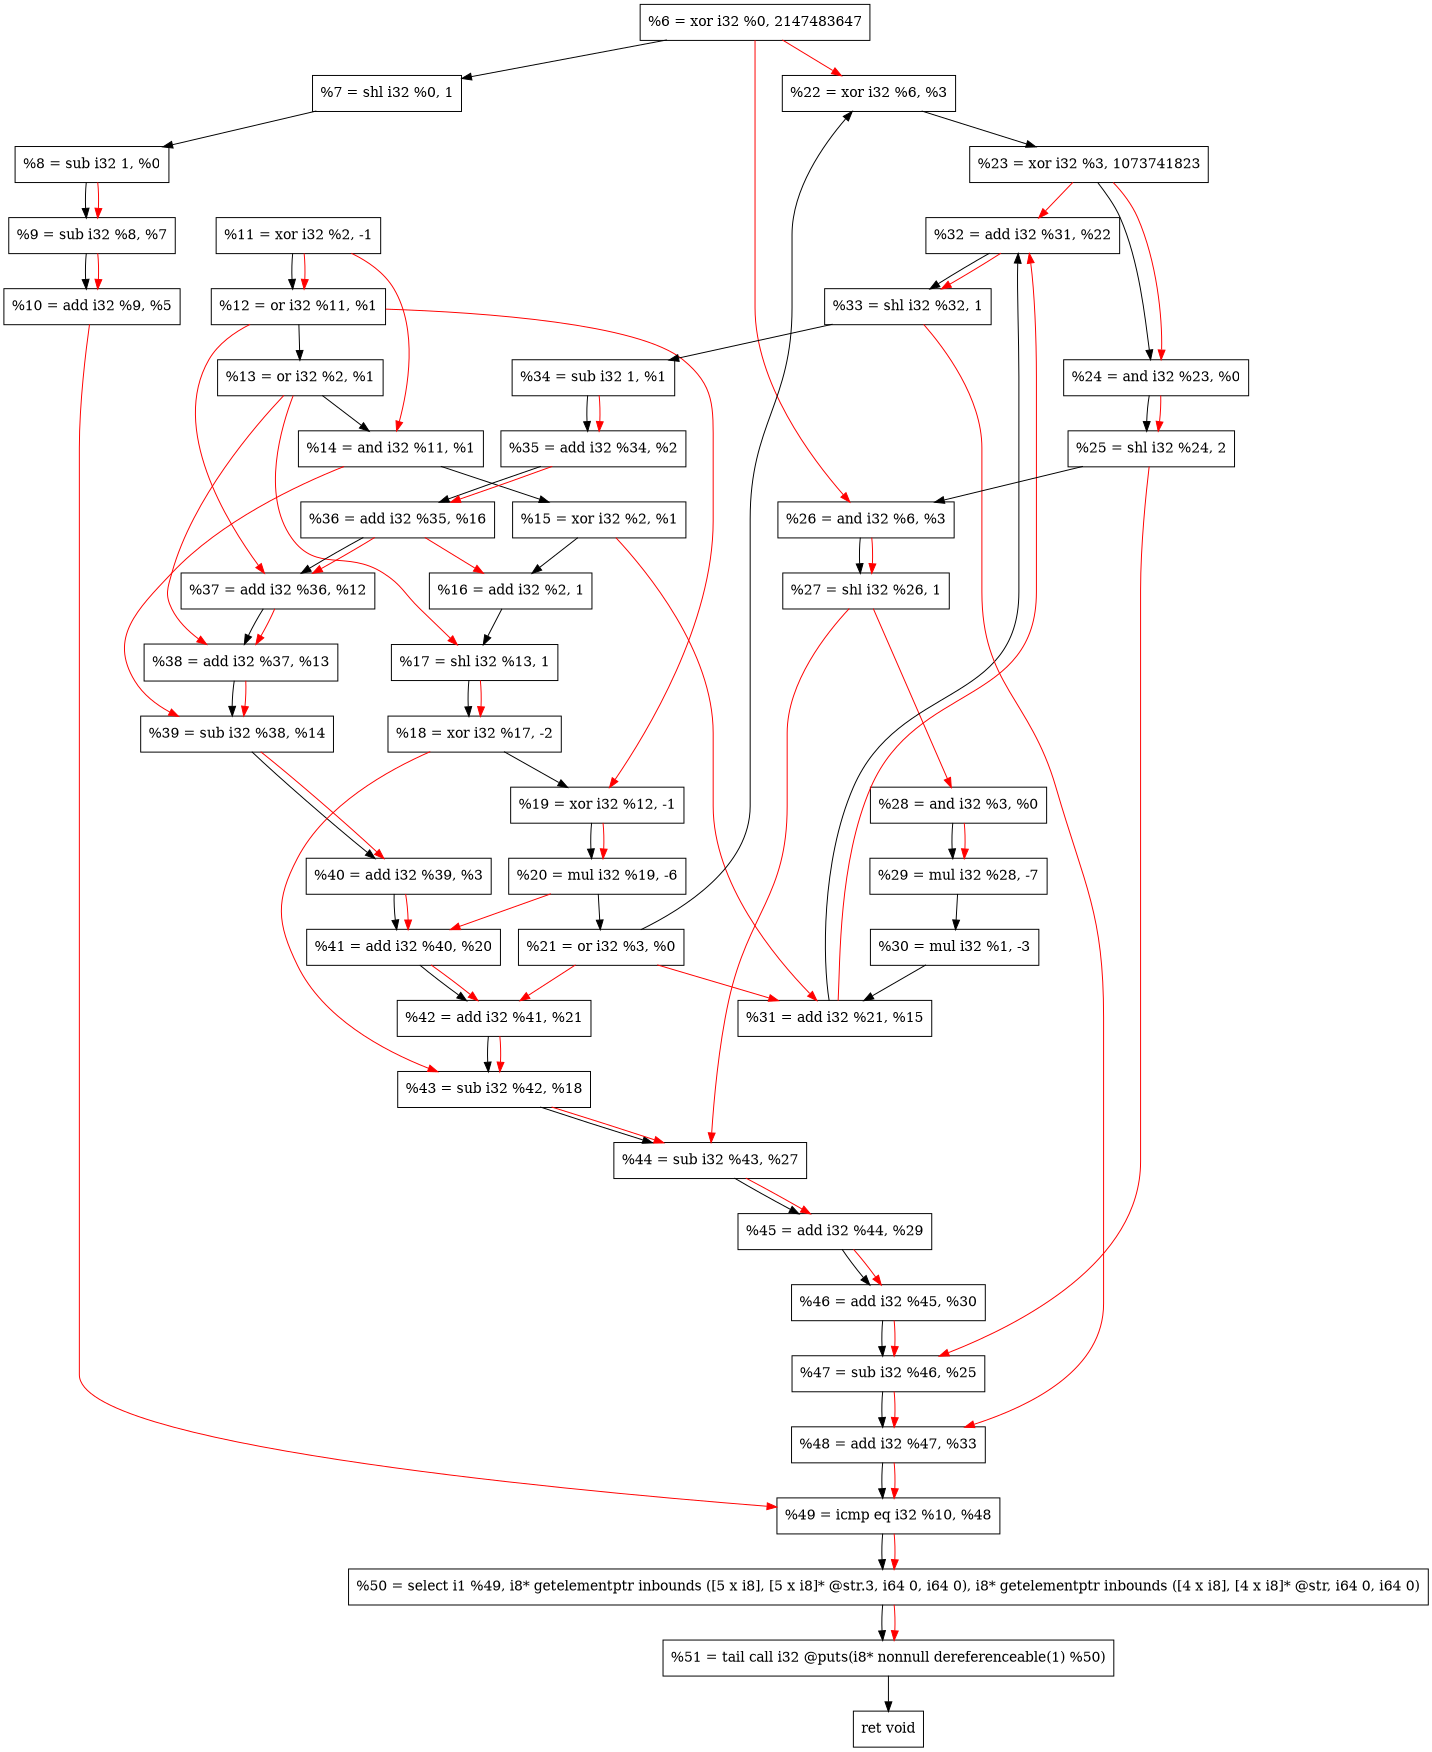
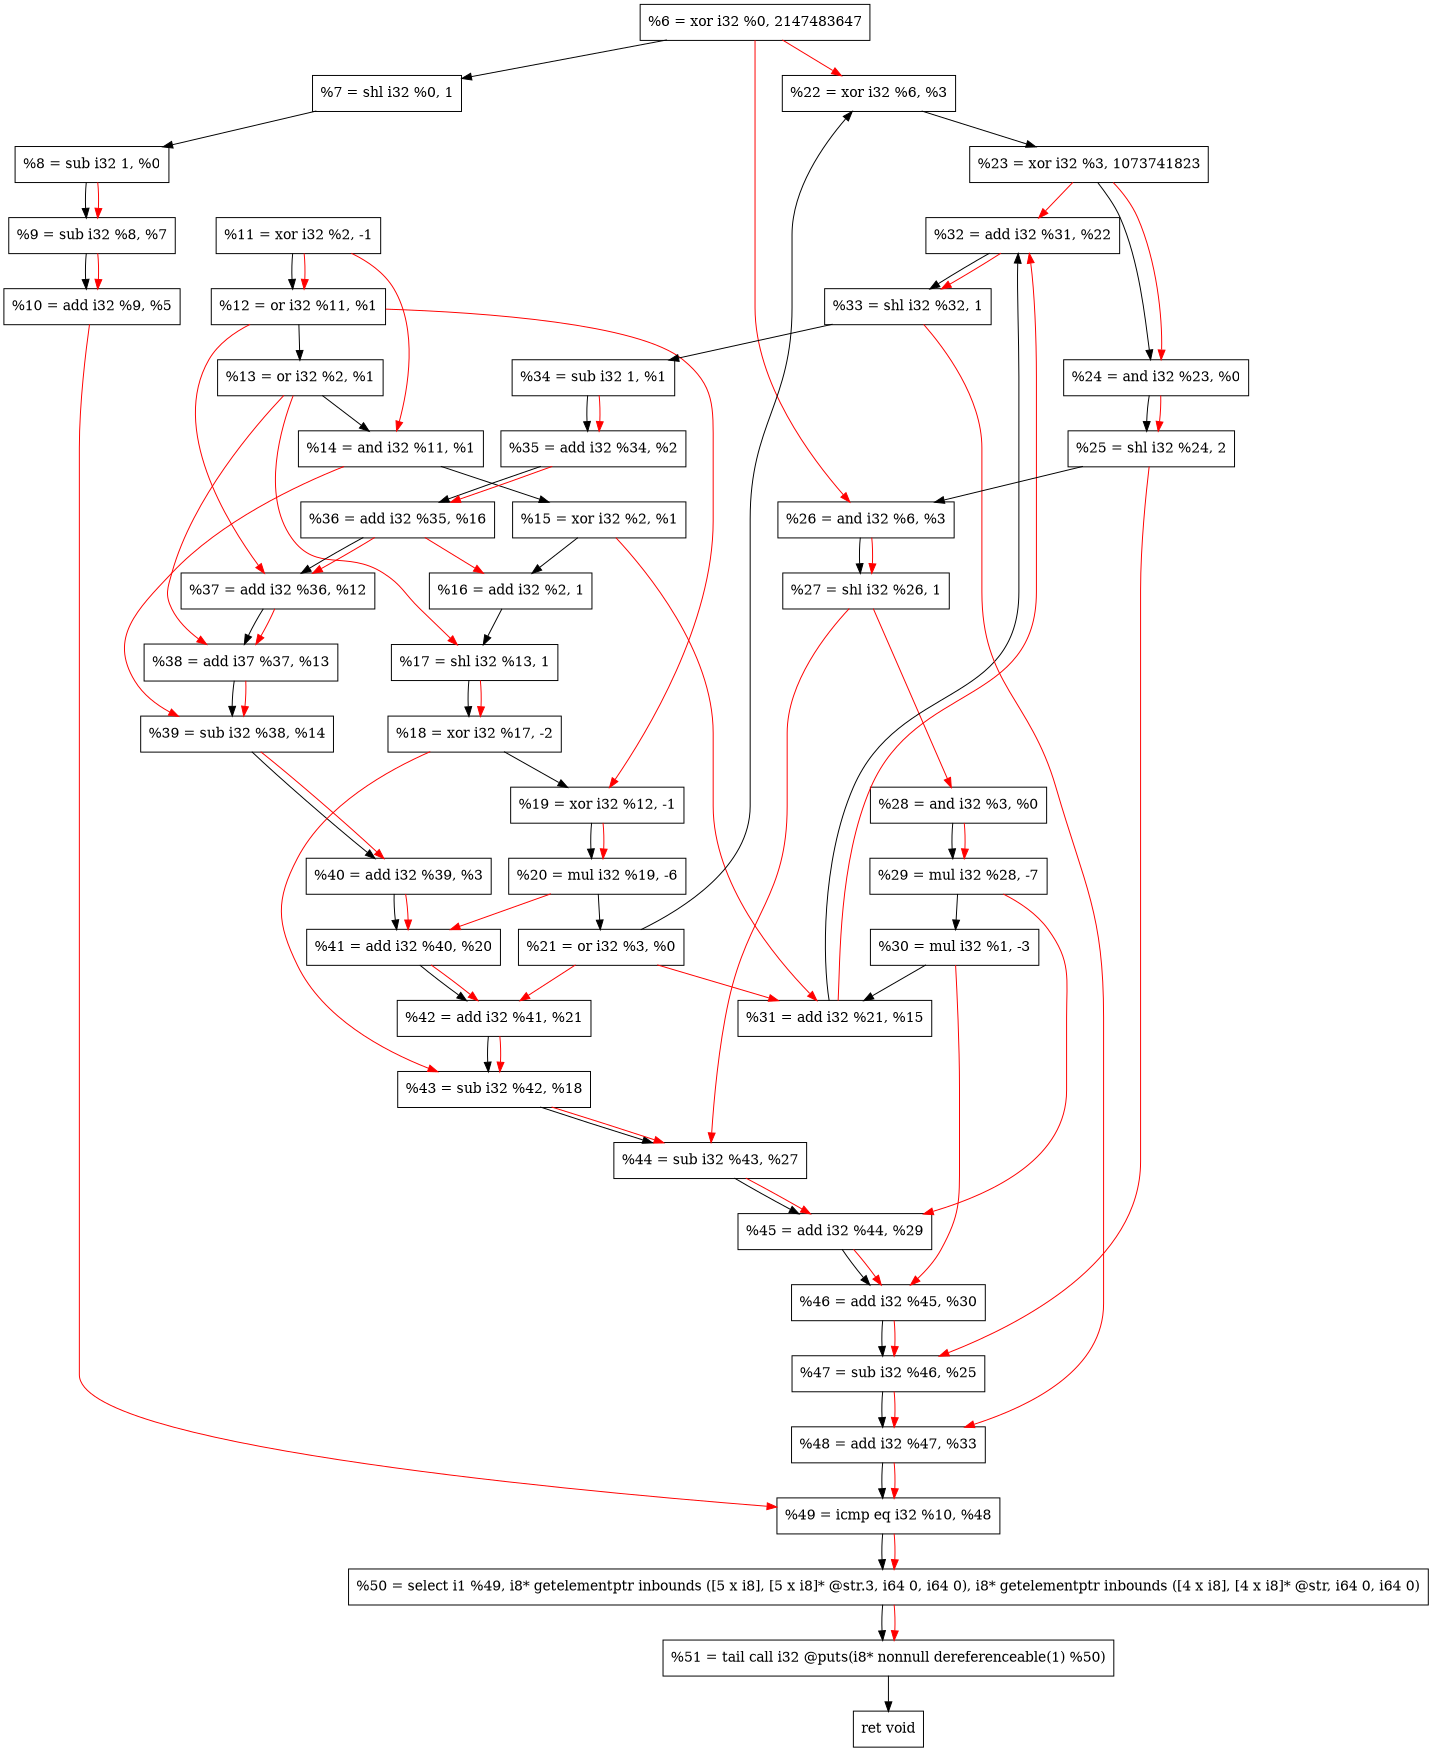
(241, 663) -> (241, 663)
none -> (1067, 1075)
none -> (959, 1128)
